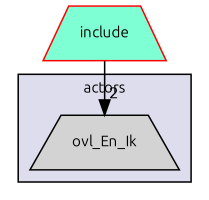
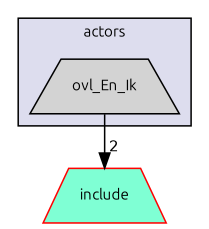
(105, 83) -> (105, 136)
